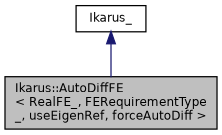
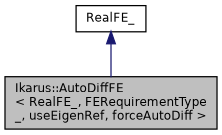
(111, 19) -> (111, 19)
